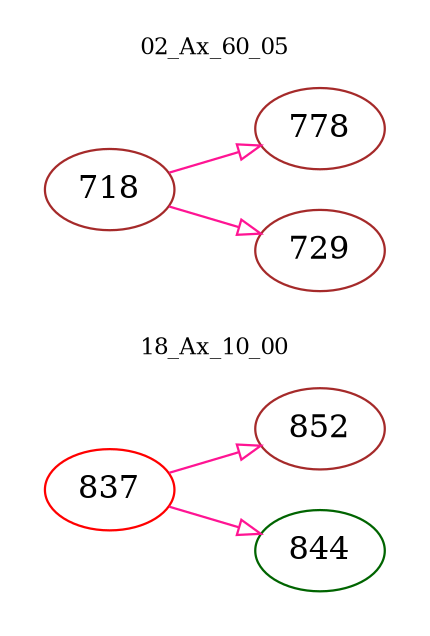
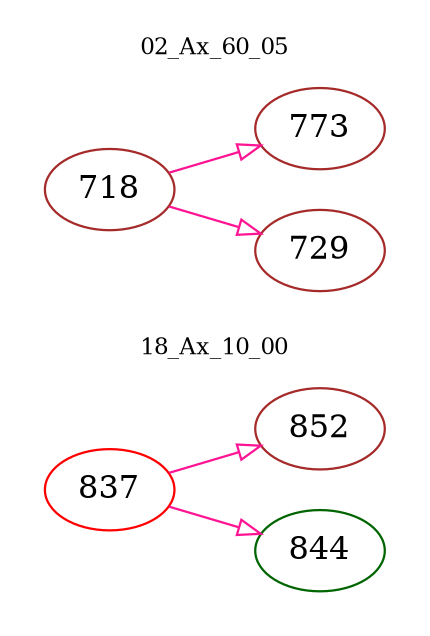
(320, 129) -> (320, 129)
